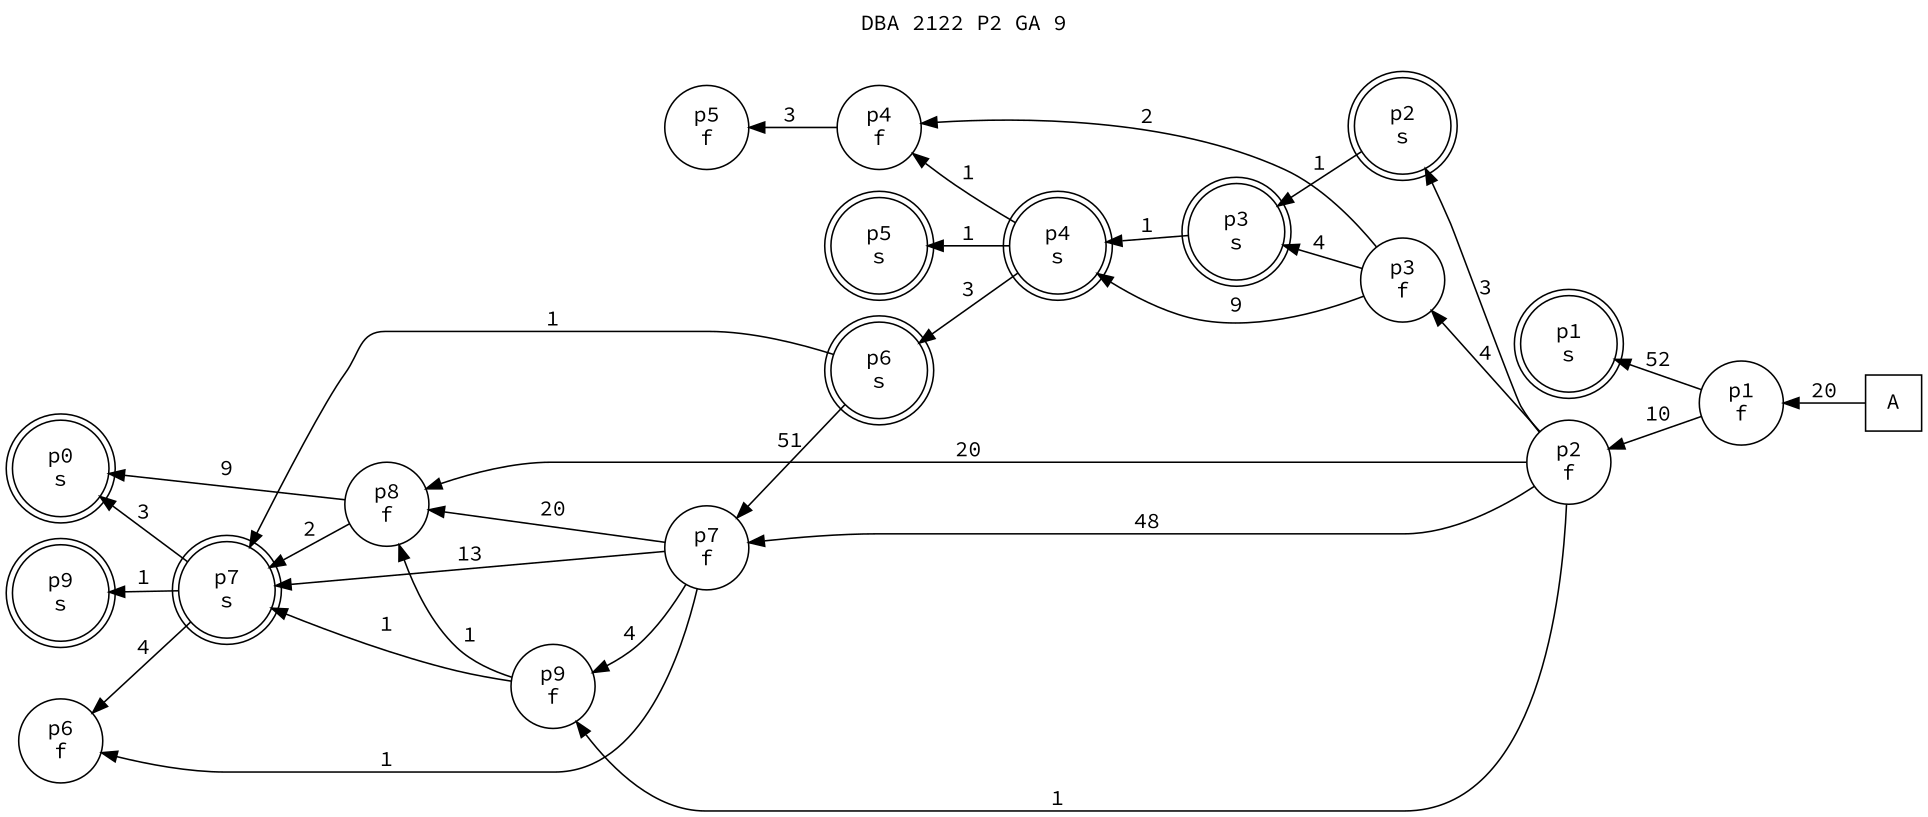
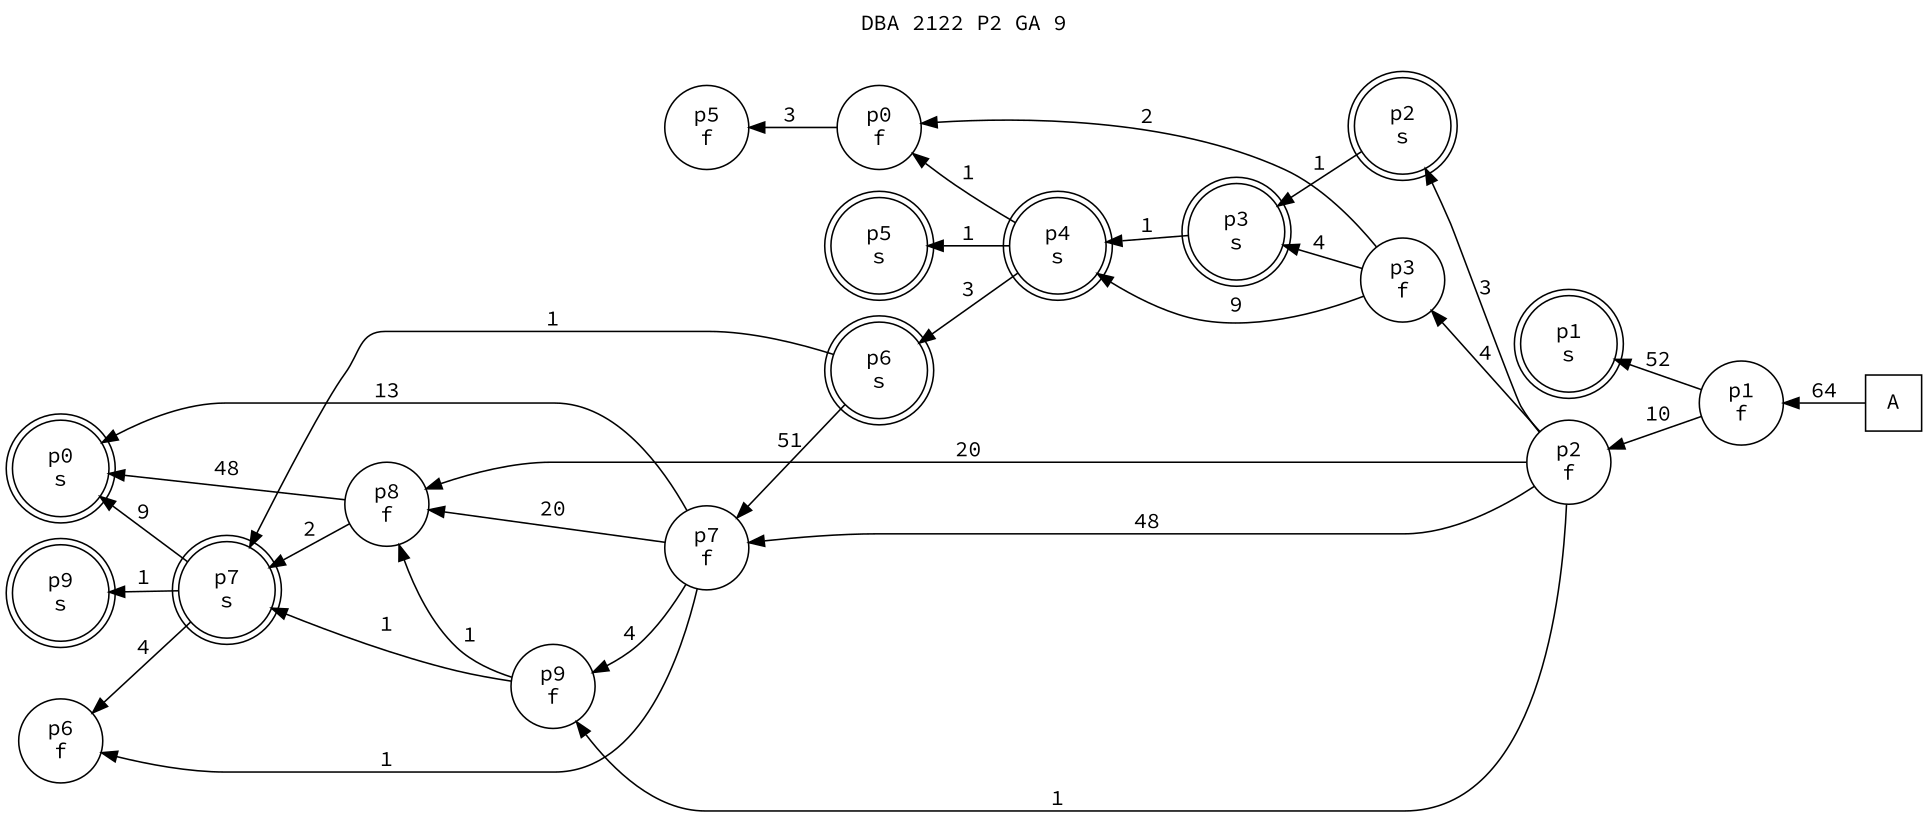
(879, 127) -> (879, 127)
(1824, 391) -> (1824, 391)
(227, 469) -> (227, 469)
(144, 513) -> (144, 513)
(478, 568) -> (422, 403)
